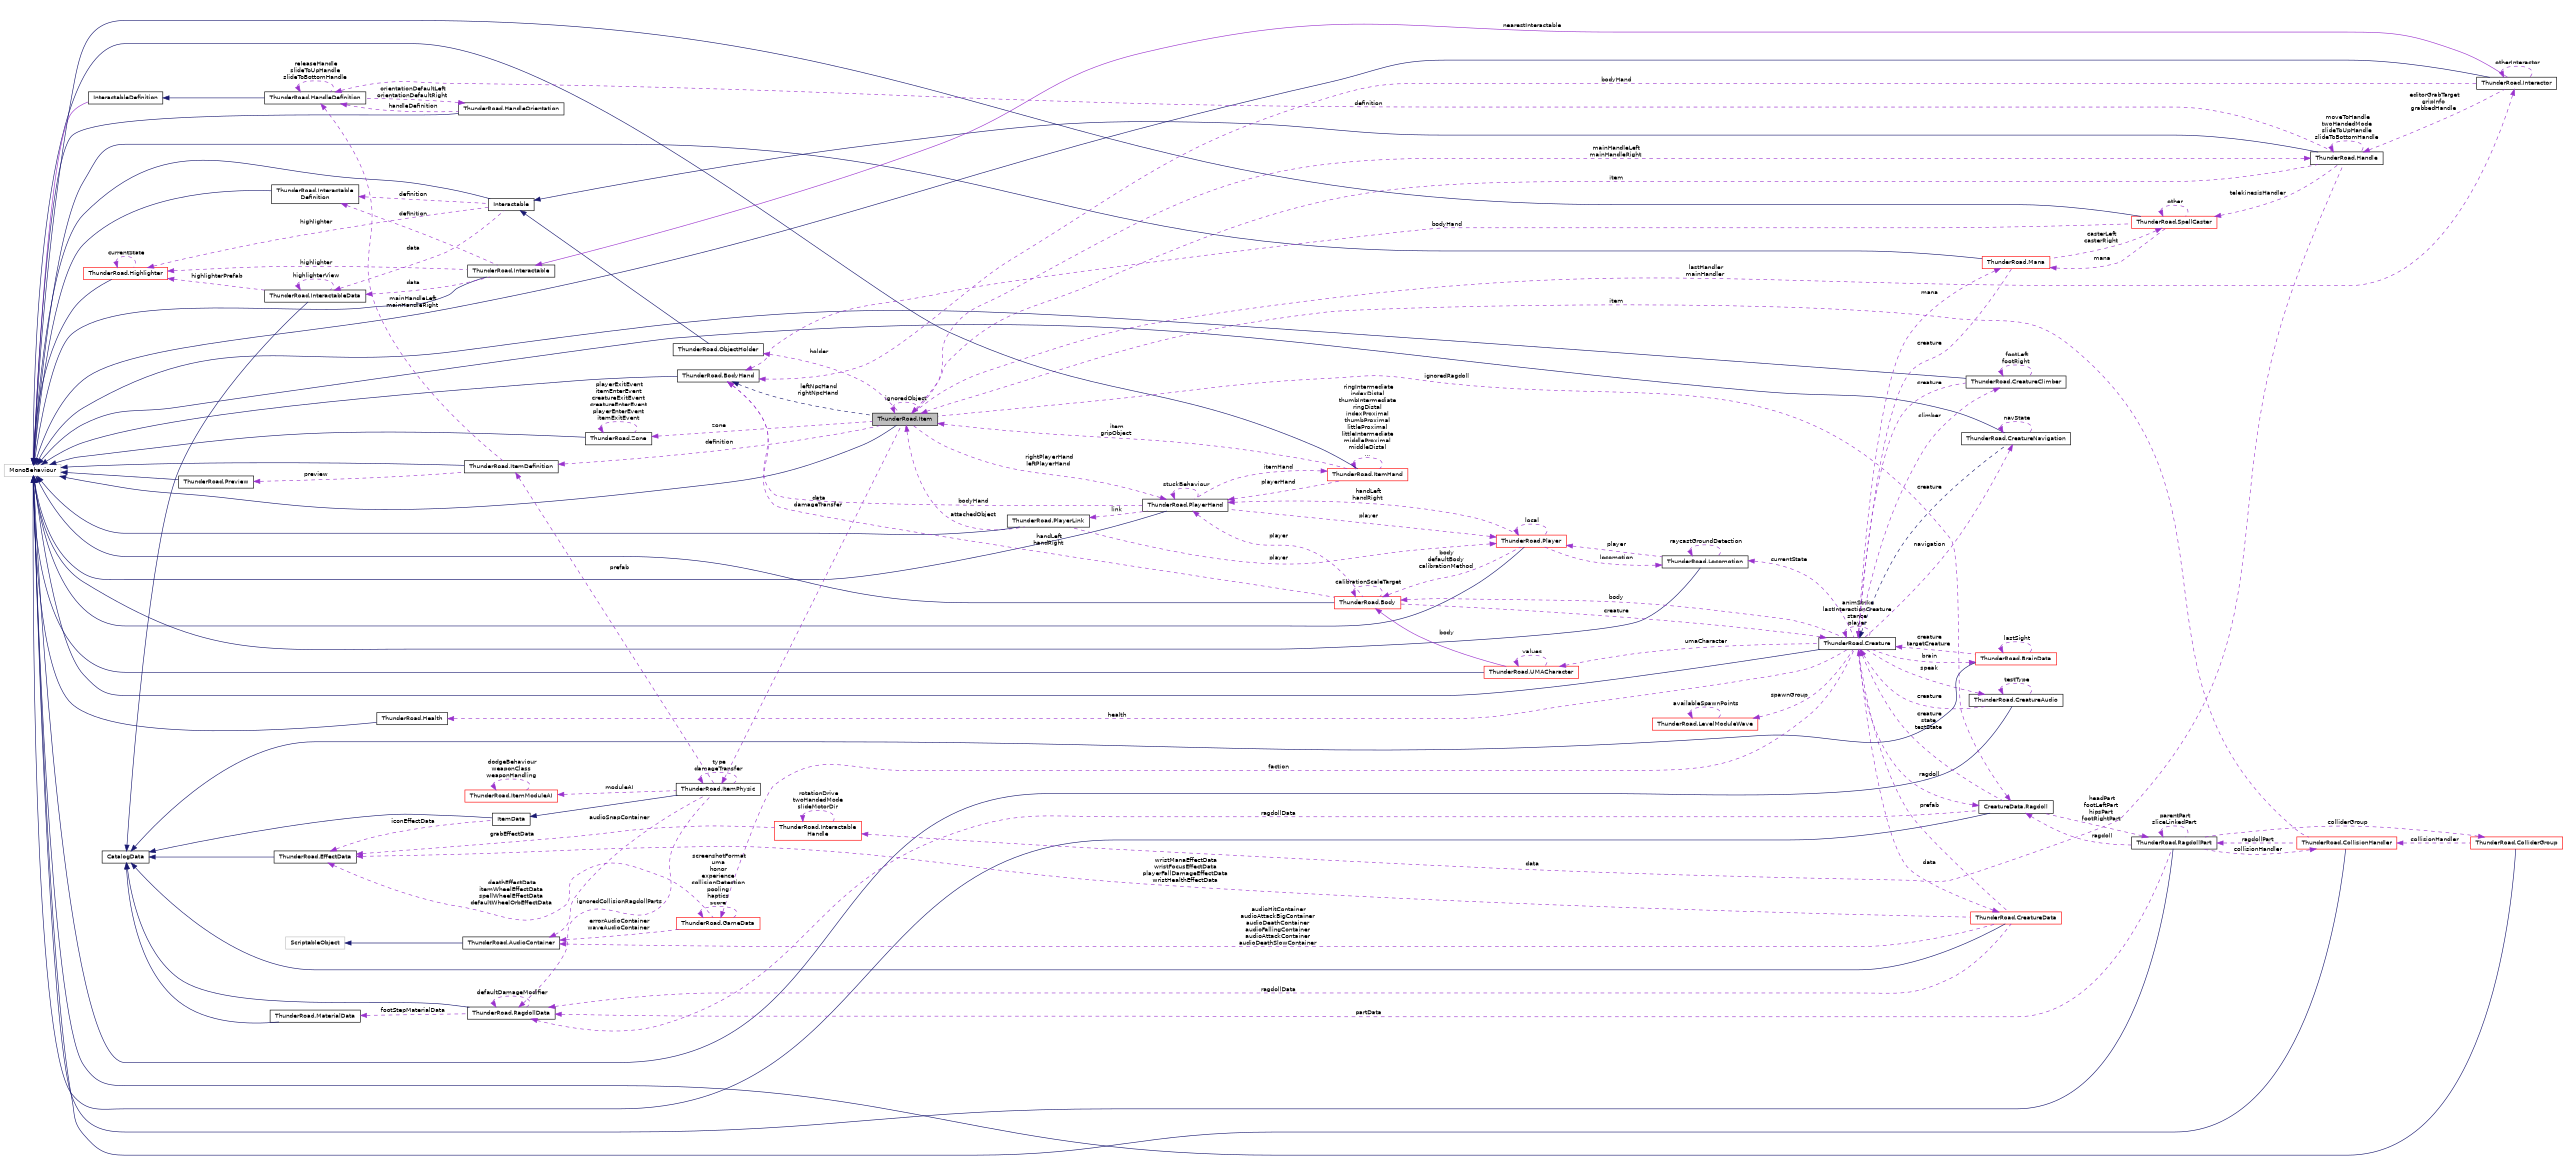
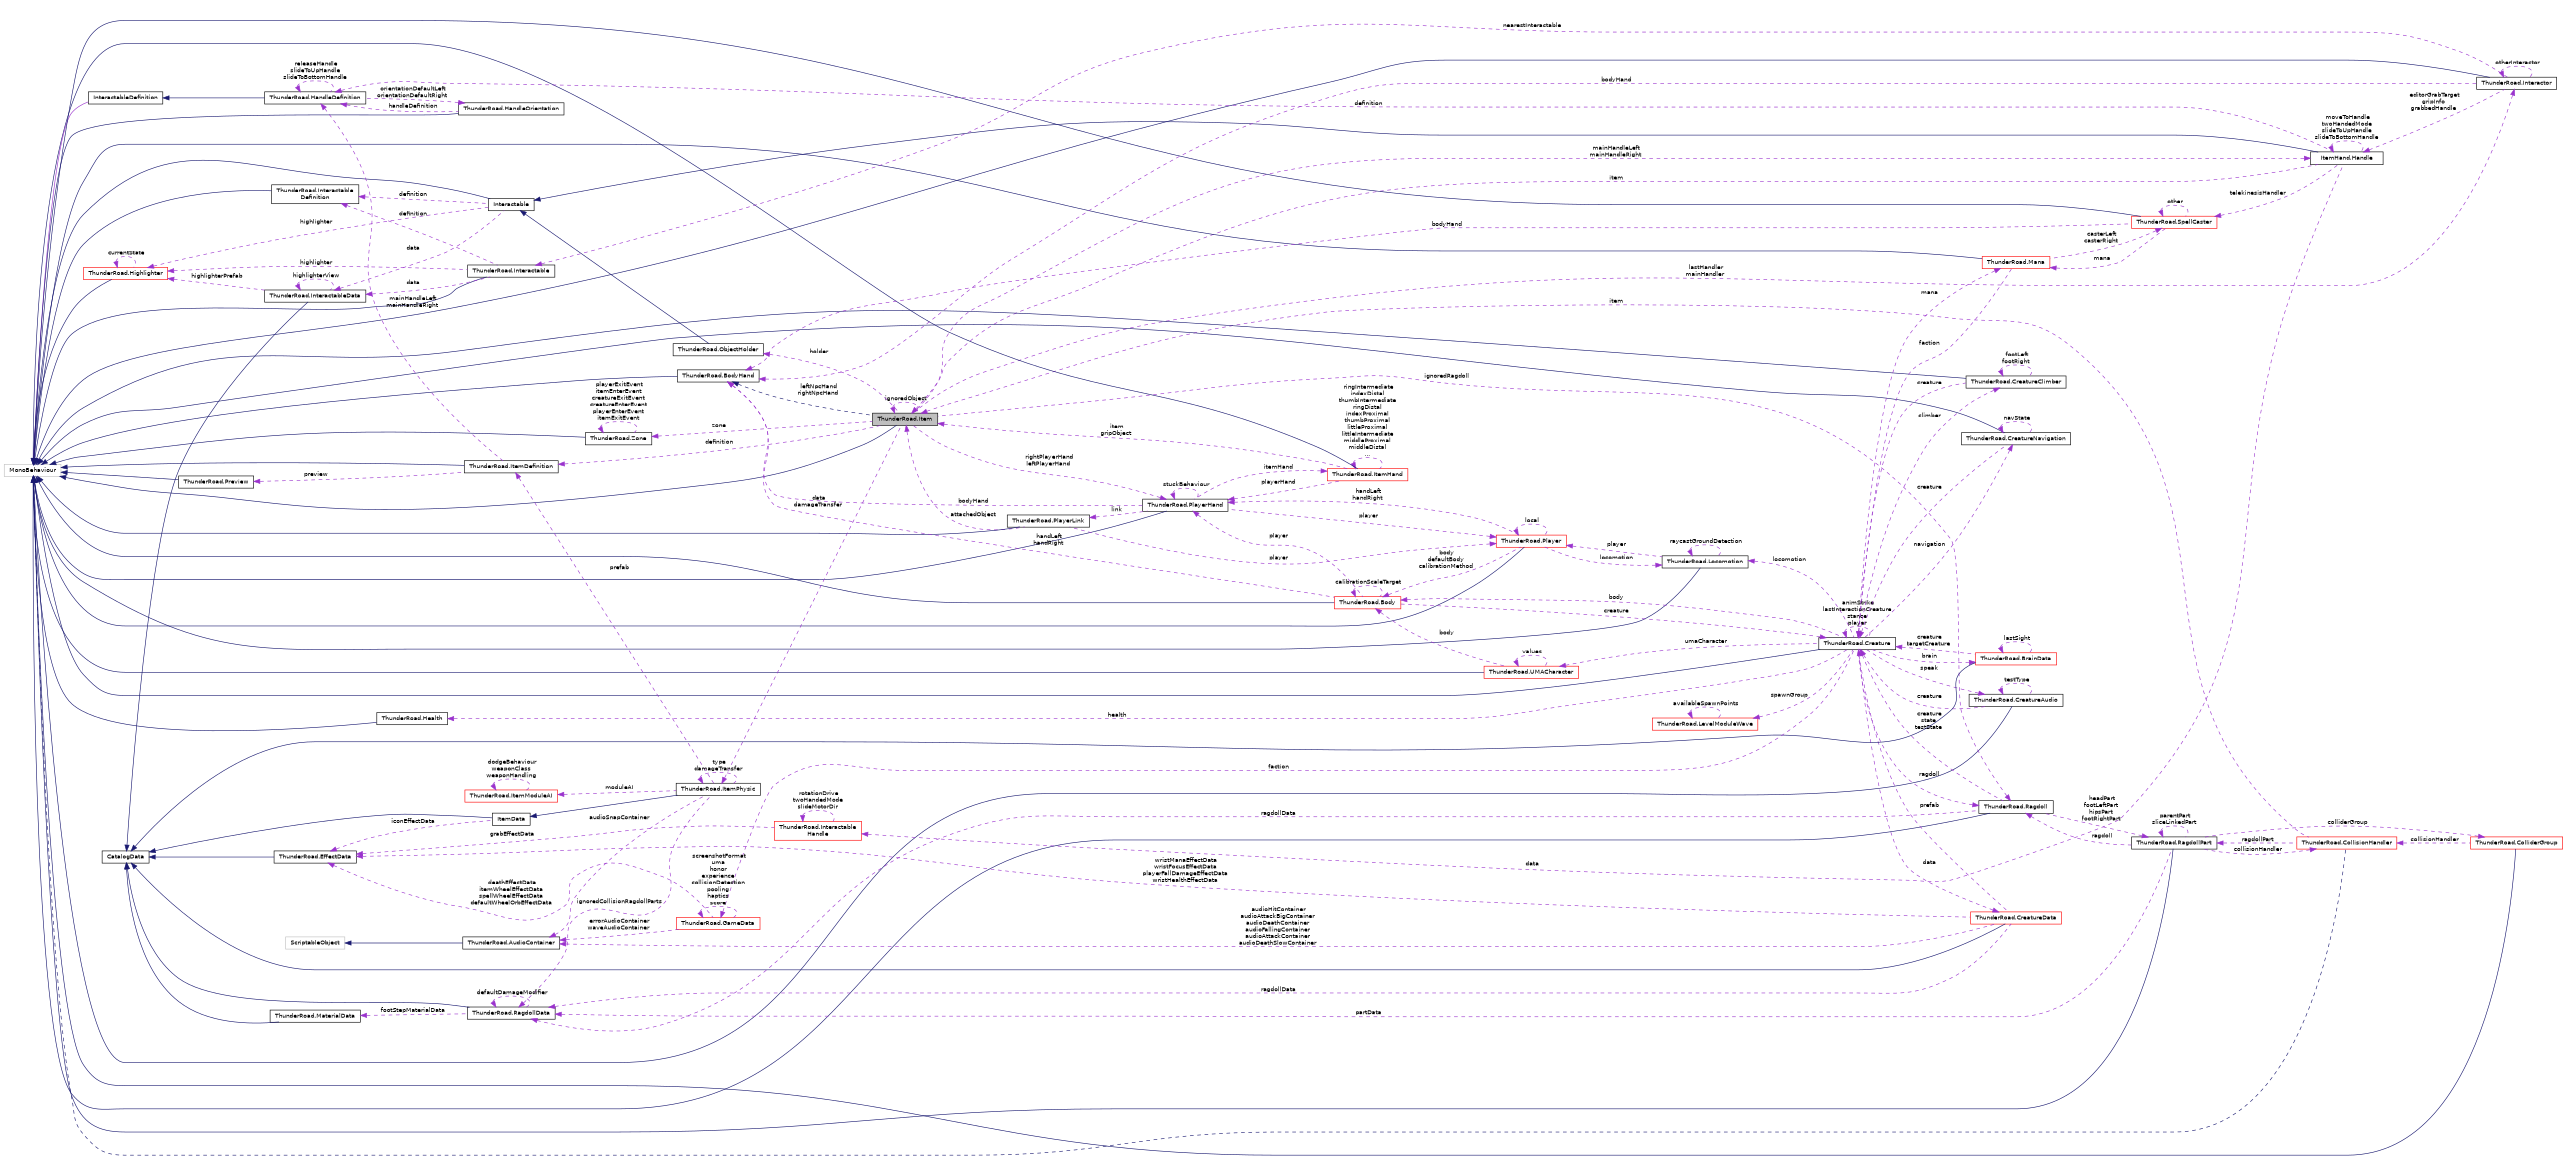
(1509, 30) -> (1509, 30)
(2347, 158) -> (2347, 158)
(1929, 343) -> (1929, 343)
(1917, 525) -> (1917, 525)
(1788, 560) -> (1788, 560)
(1444, 647) -> (1444, 647)
(2016, 807) -> (2016, 807)
(977, 1155) -> (977, 1155)
